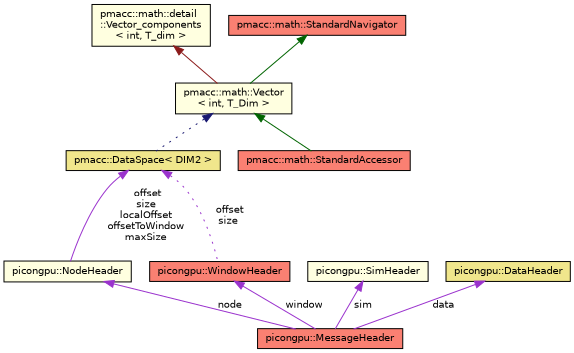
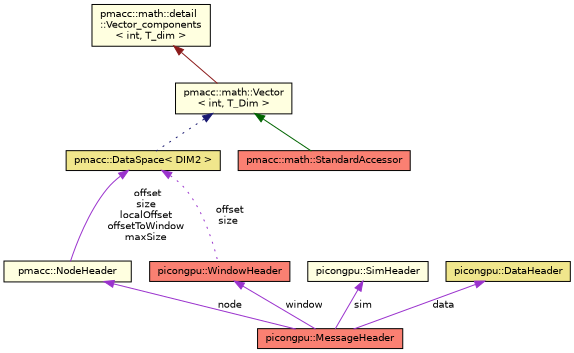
(317, 25) -> none
(68, 271) -> (68, 271)
